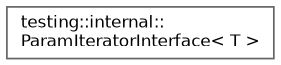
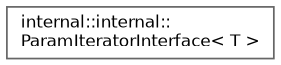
(140, 33) -> (140, 33)
